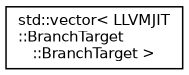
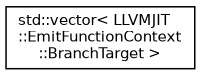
(94, 38) -> (100, 38)
